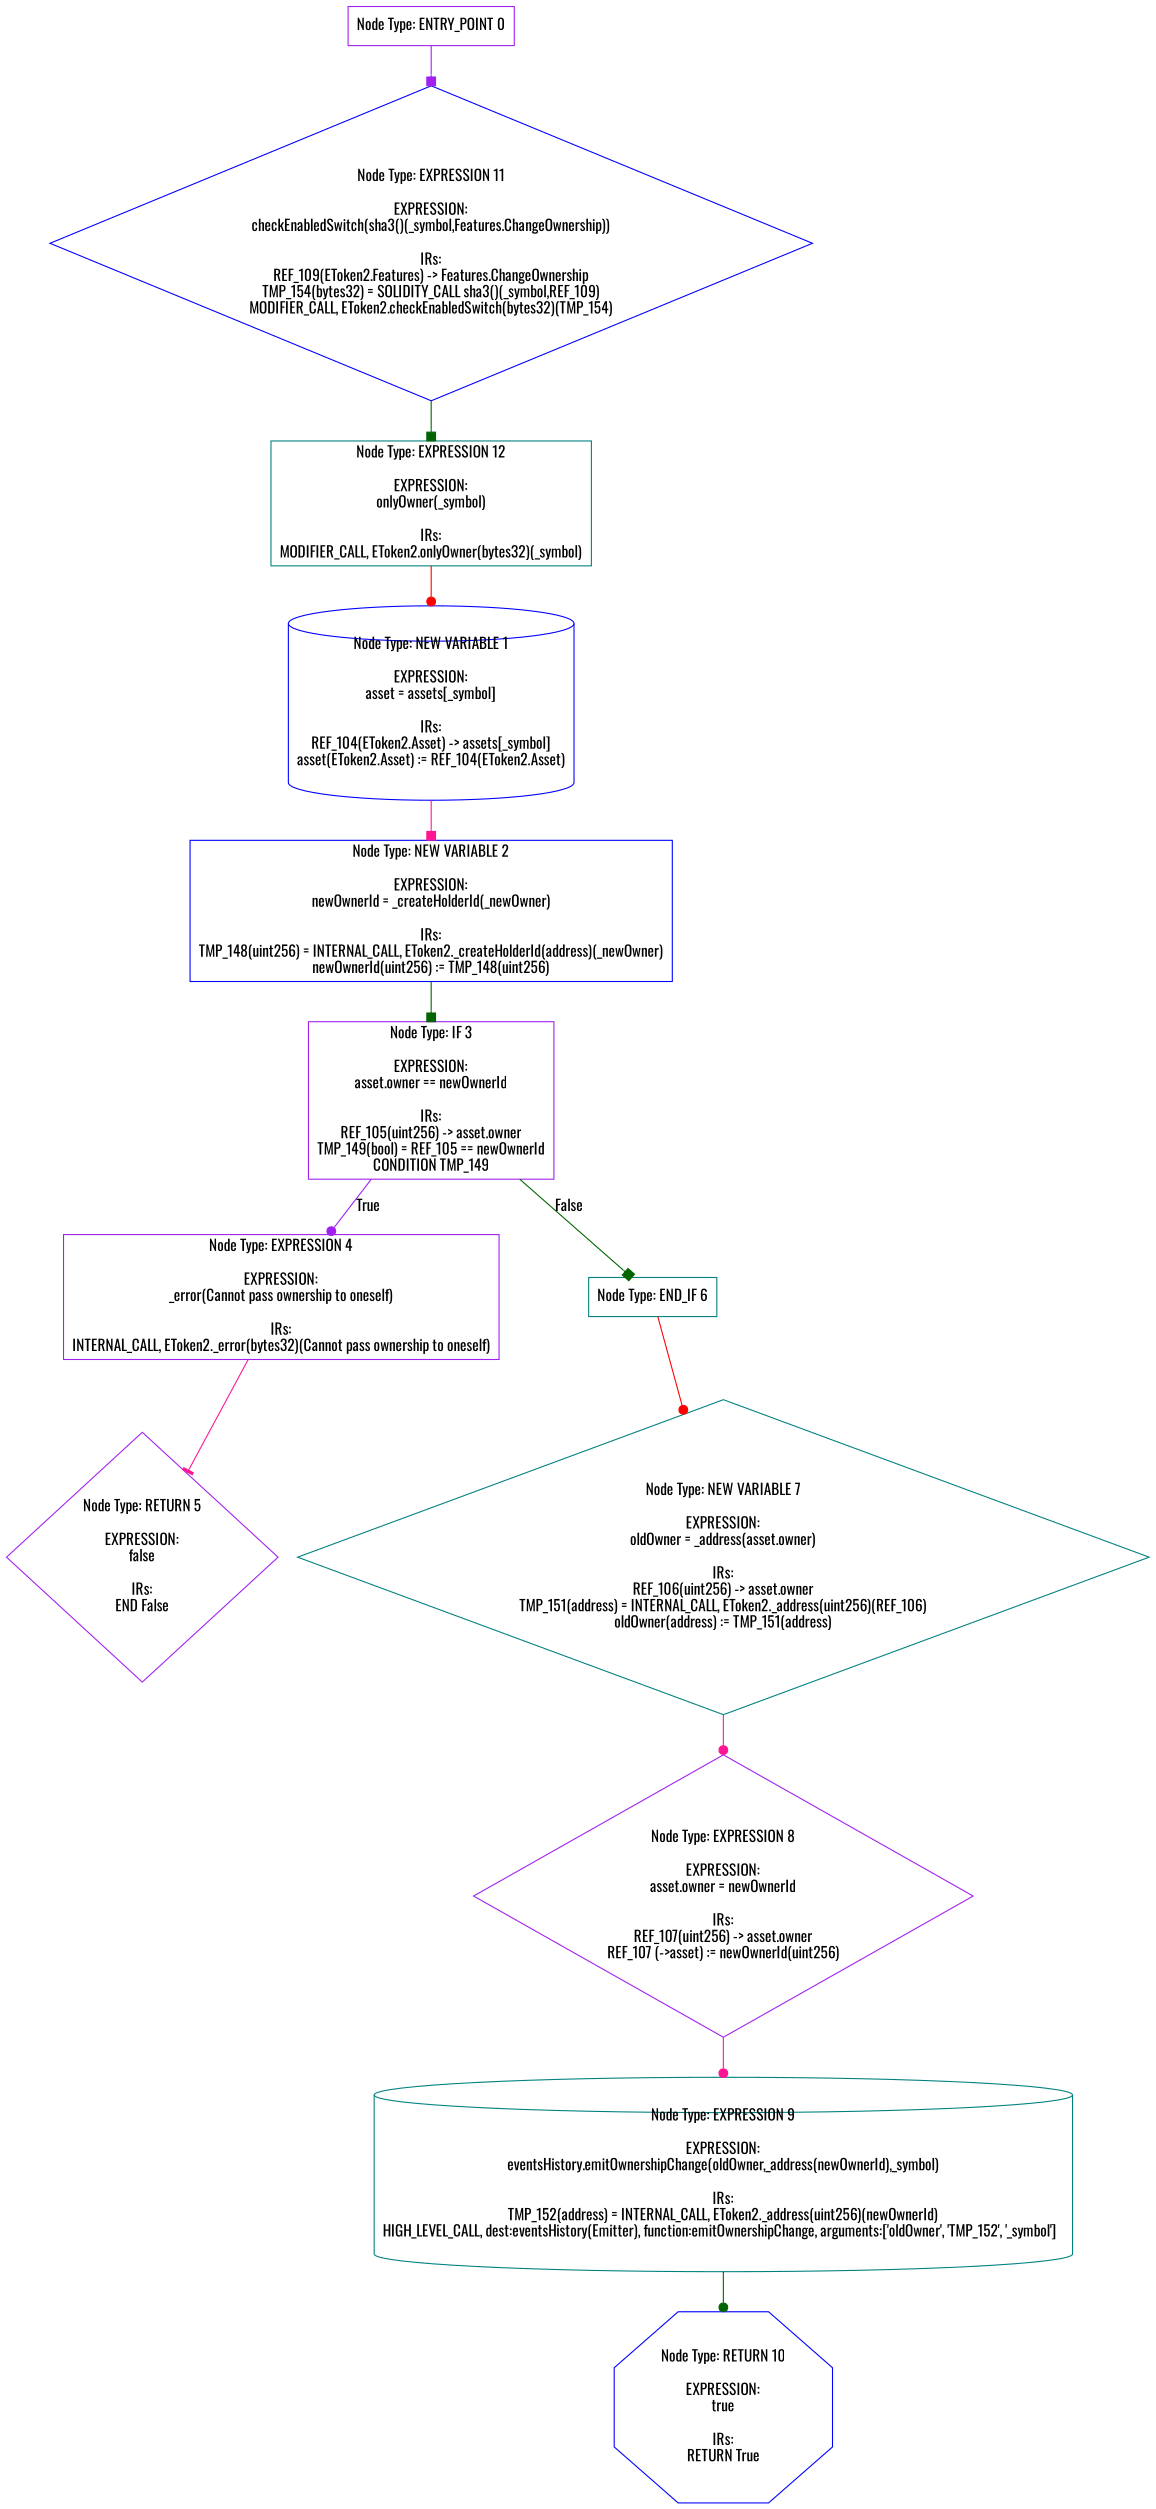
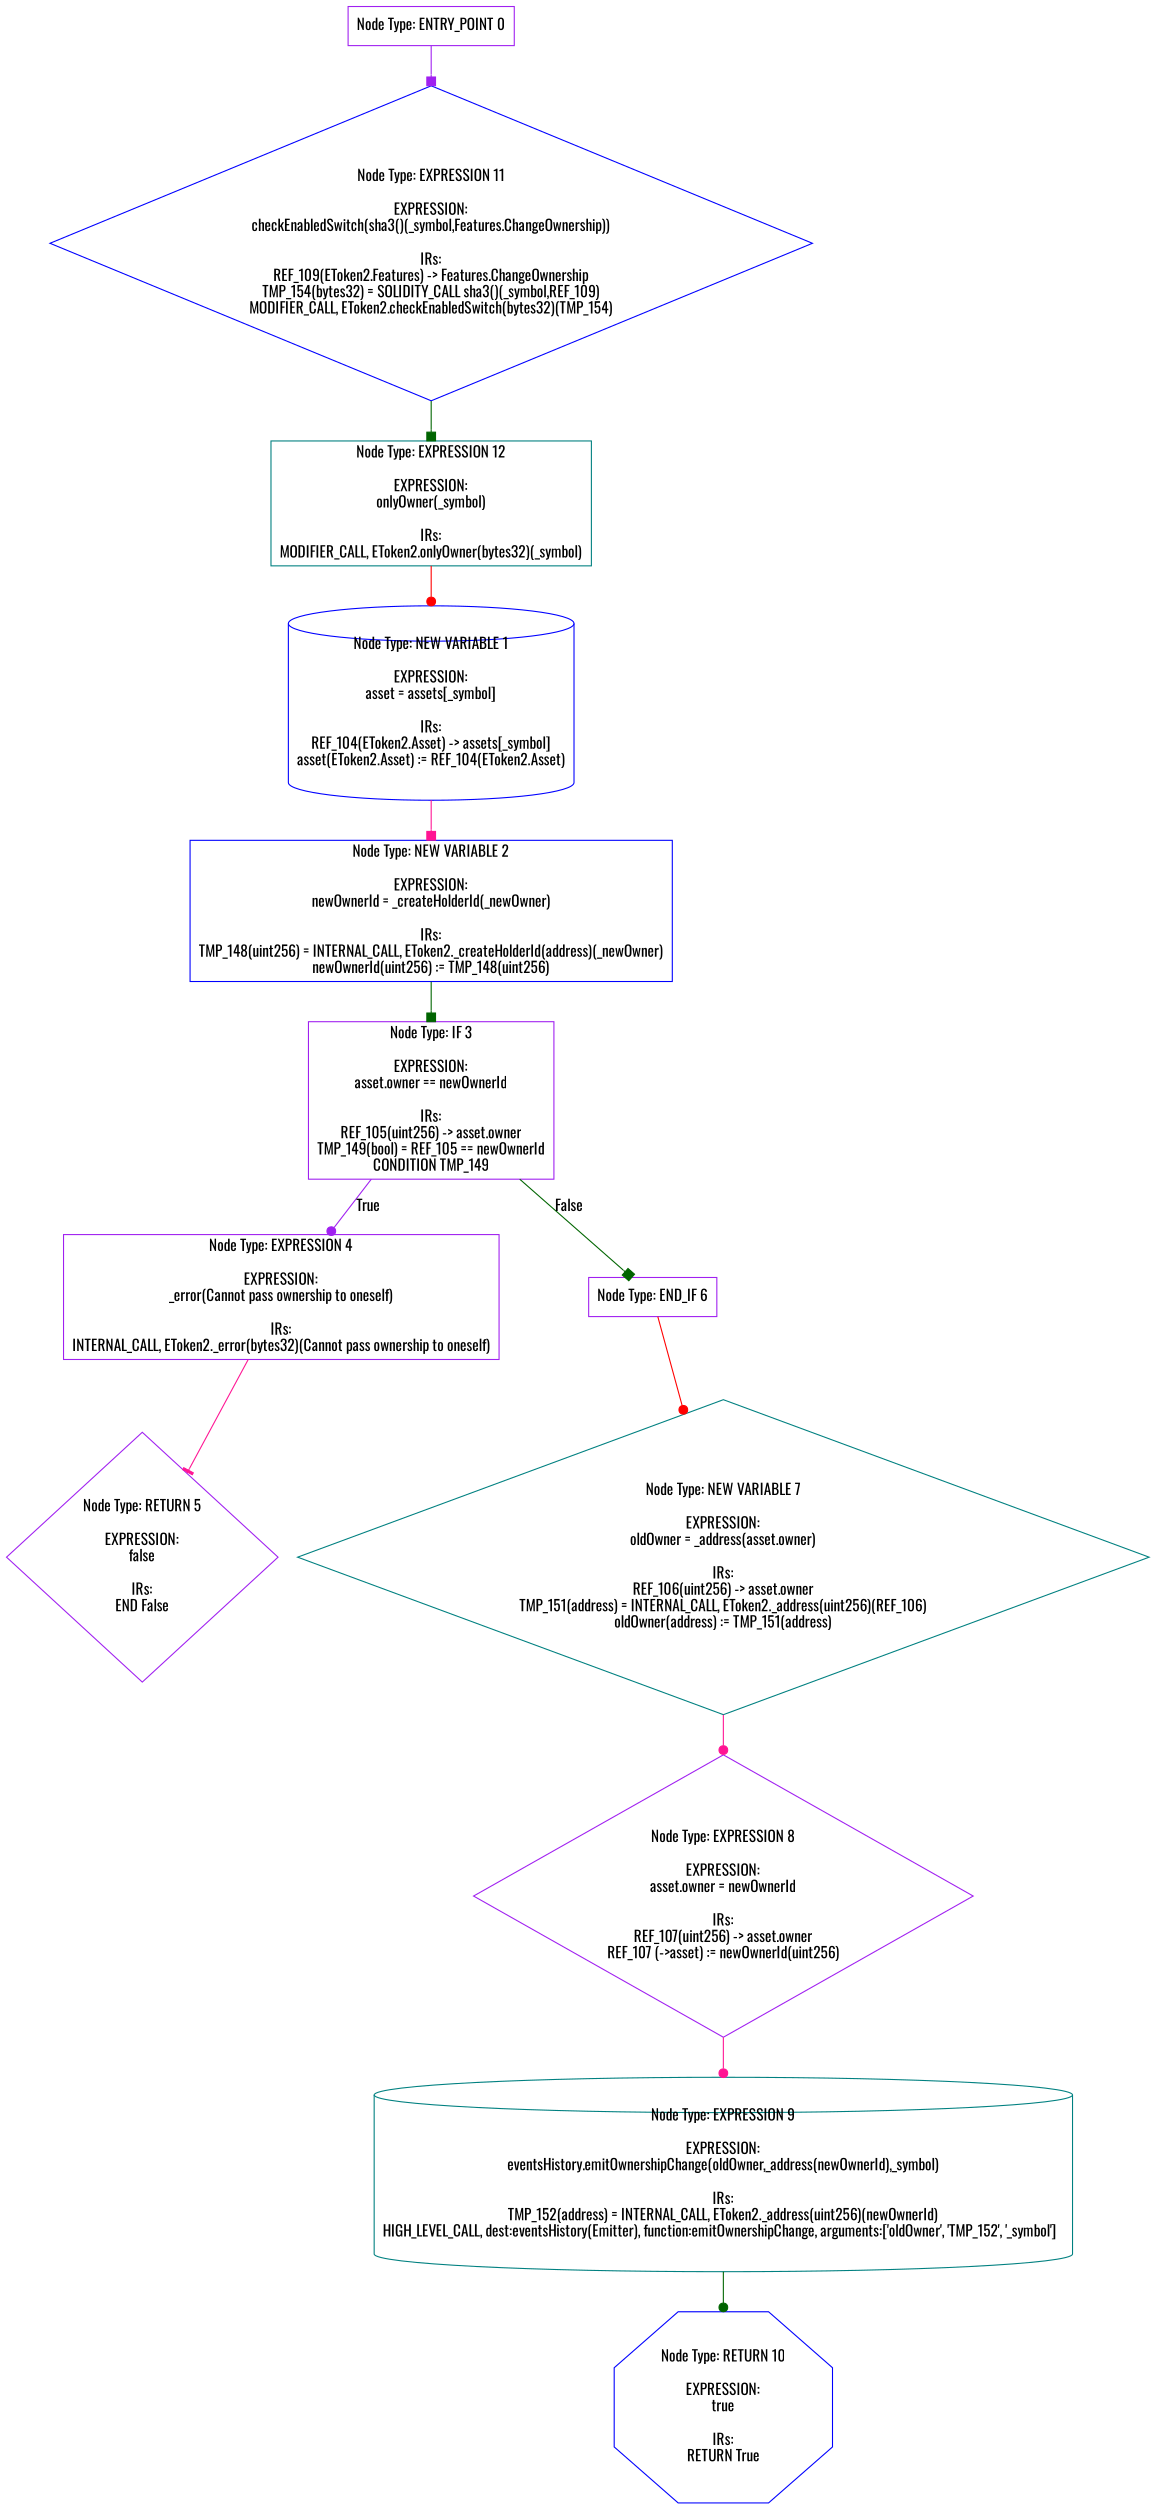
(653, 1297) -> (653, 1297)
